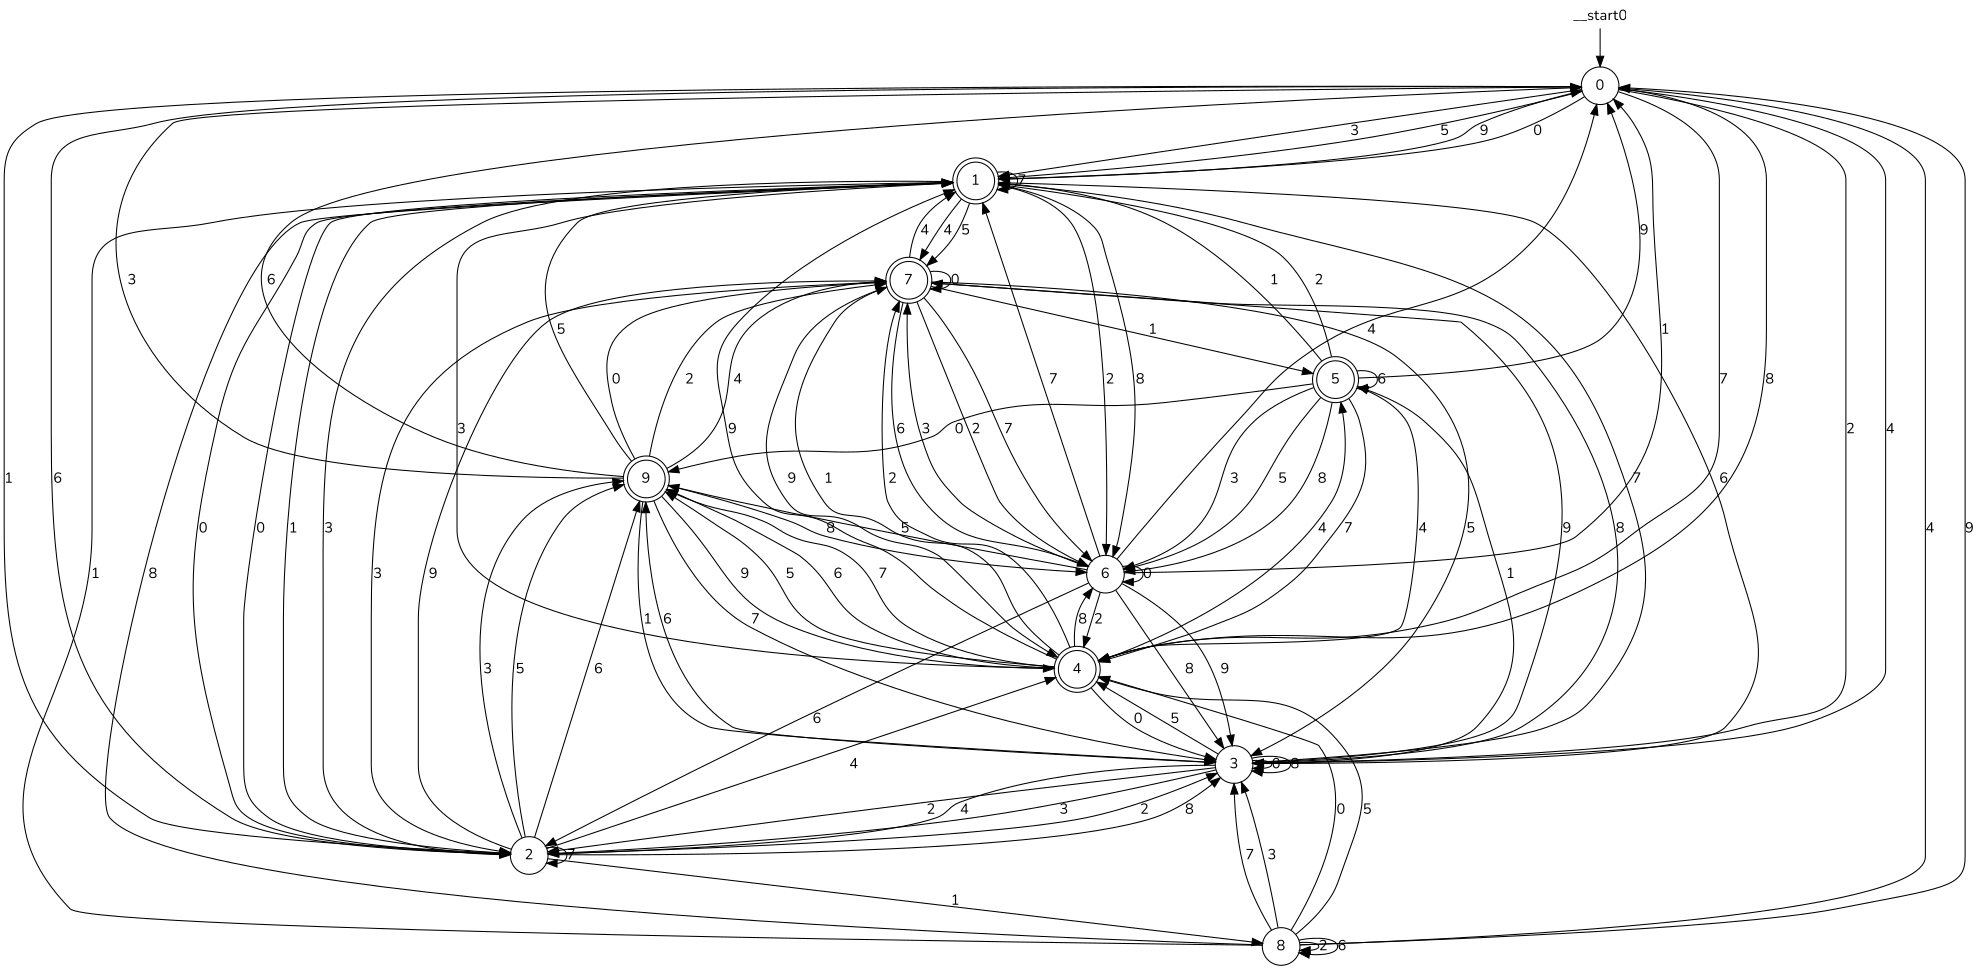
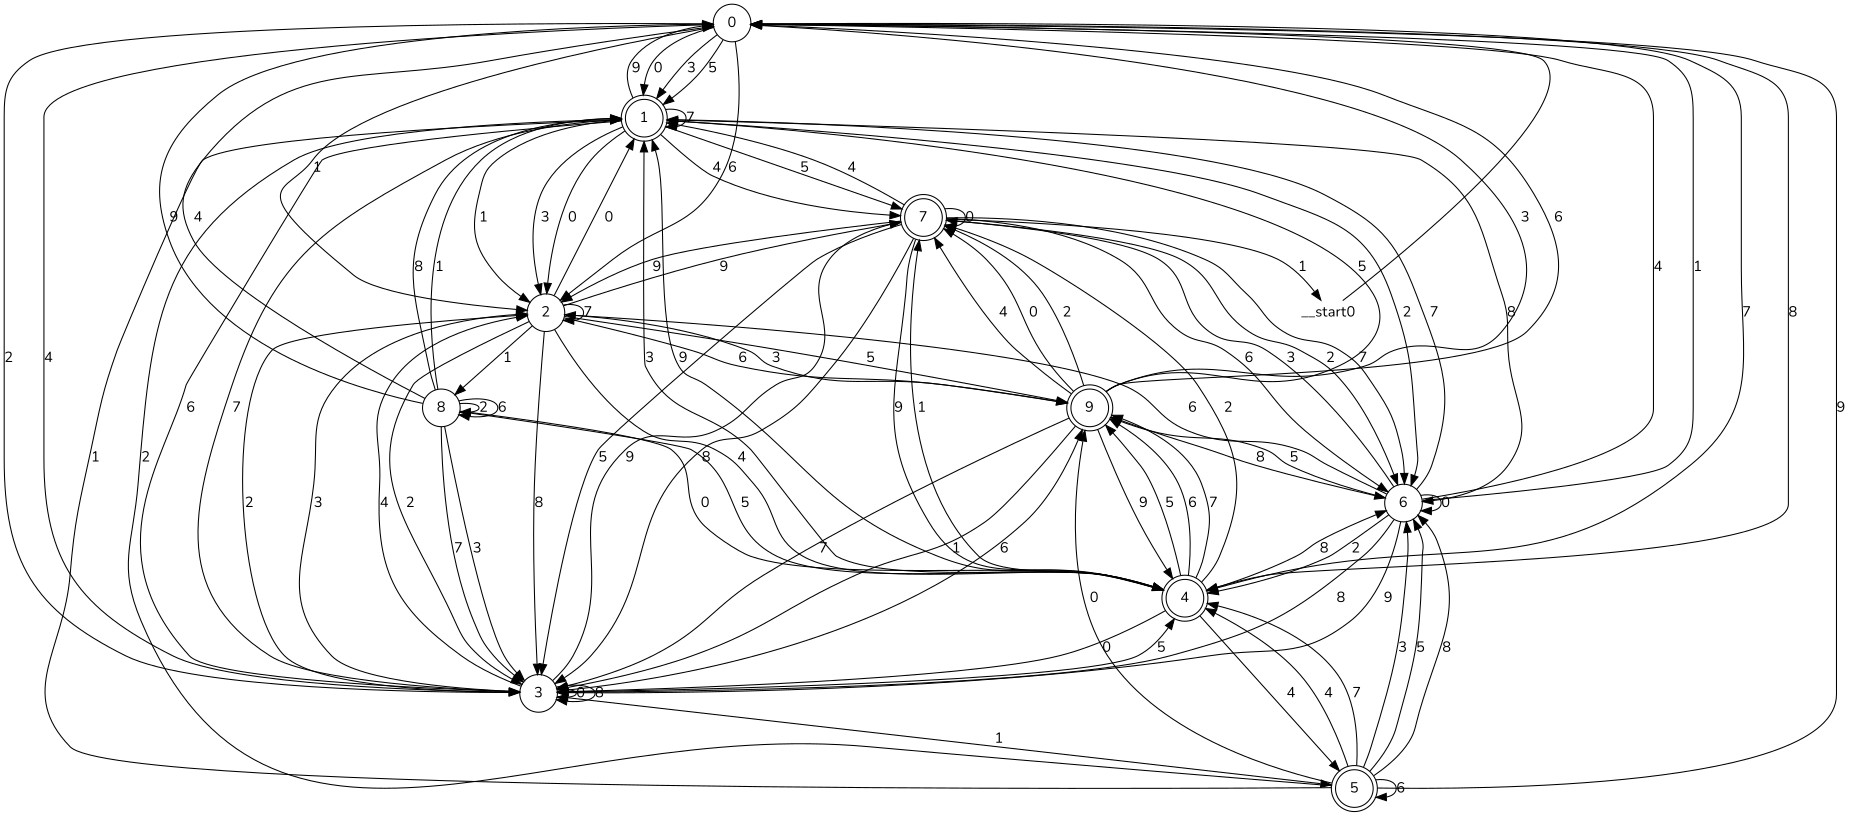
(1117, 329) -> (1148, 233)
(378, 574) -> (657, 267)
